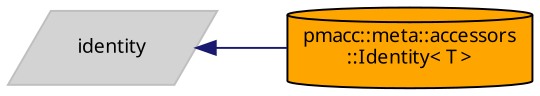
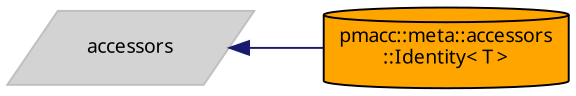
(113, 48) -> (131, 48)
